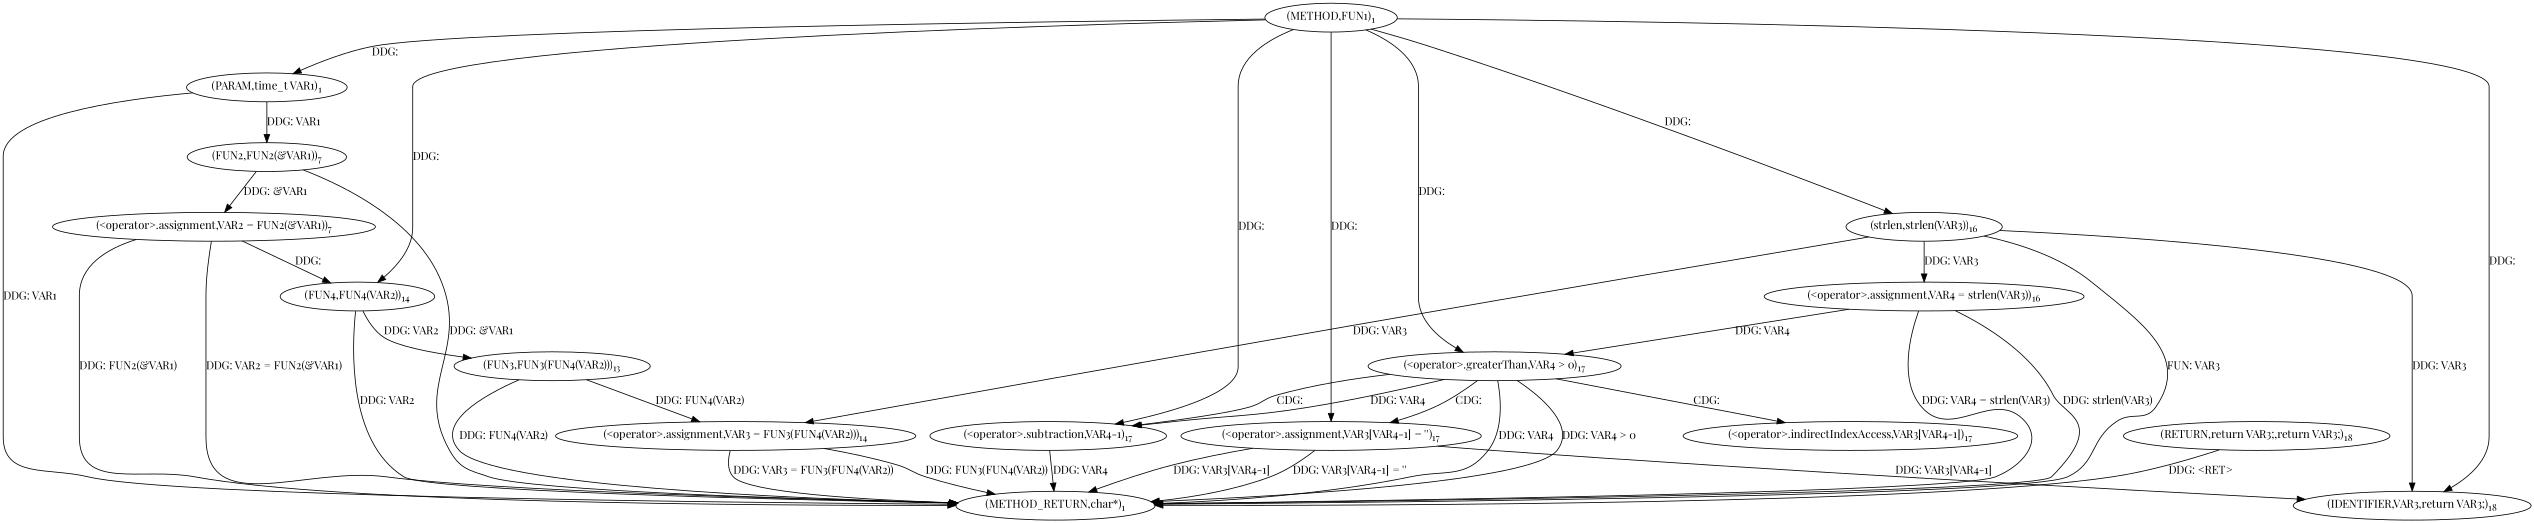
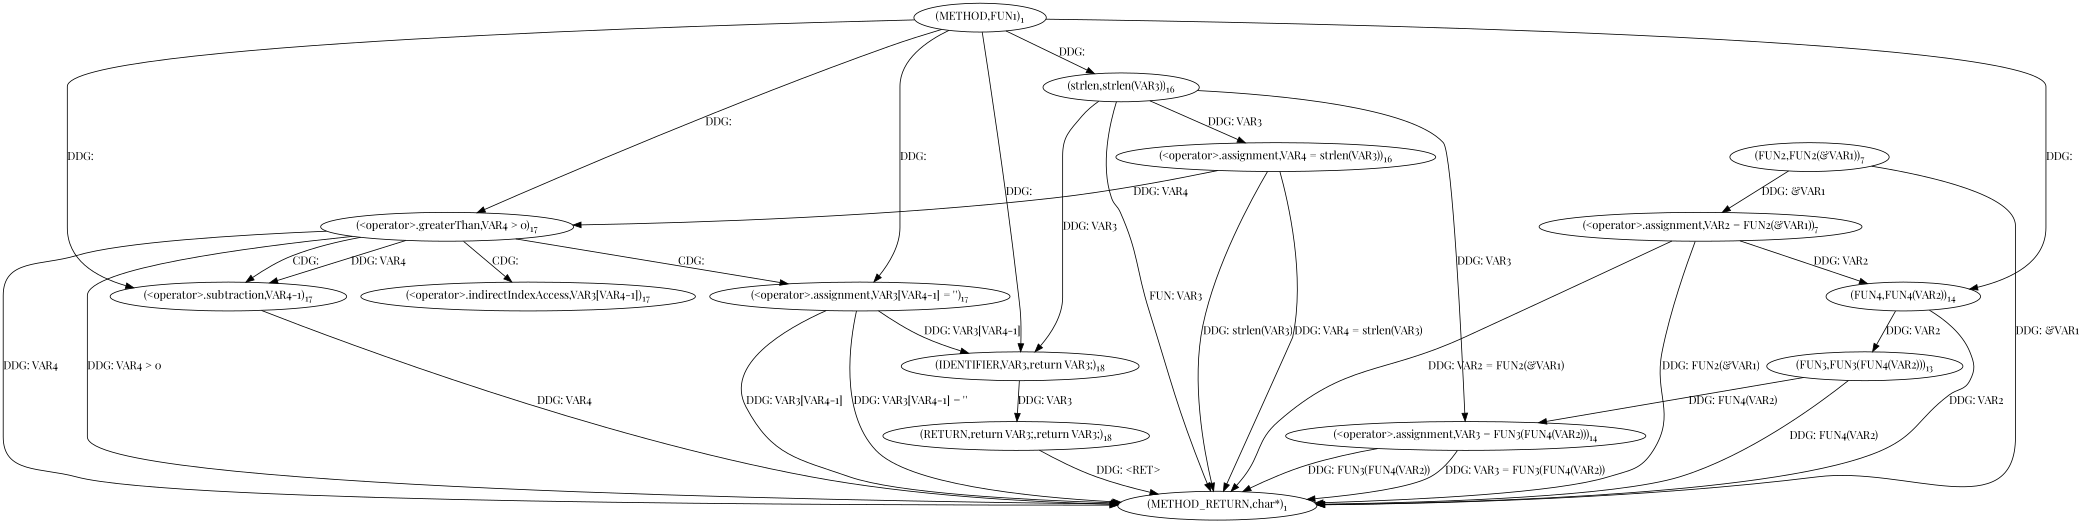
(267, 87) -> none
(310, 262) -> (1841, 262)
none -> (1018, 397)
